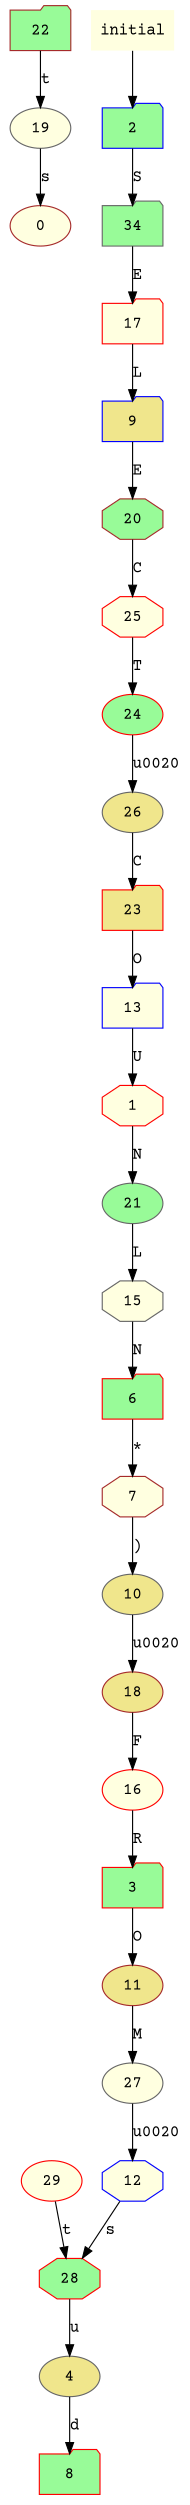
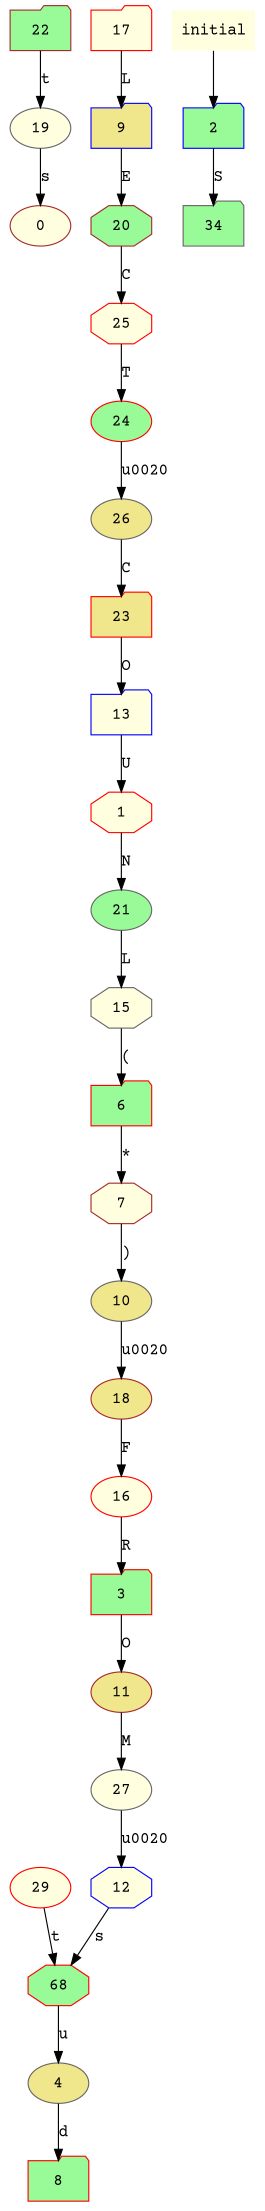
(133, 269) -> none
(138, 1350) -> (126, 1057)
(70, 2279) -> (58, 1985)
